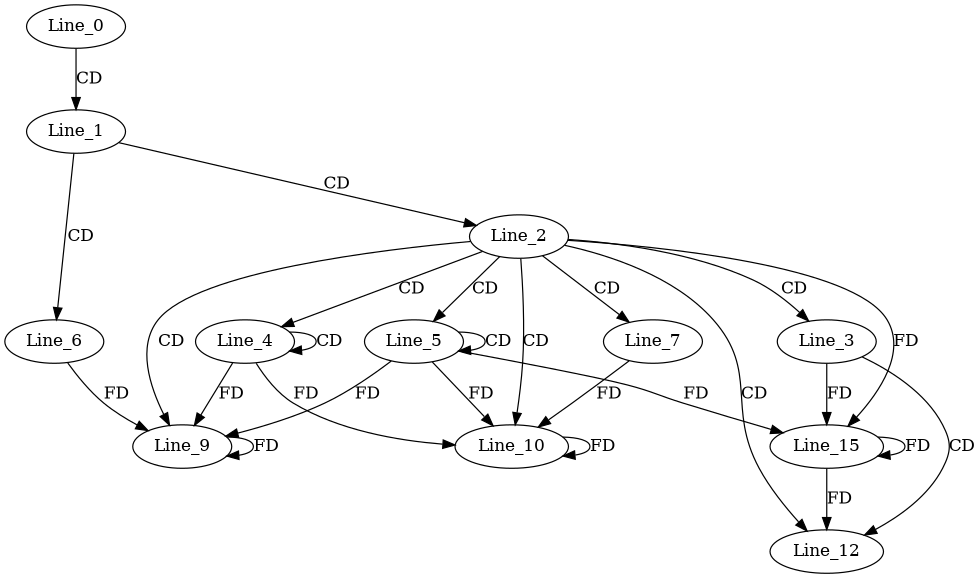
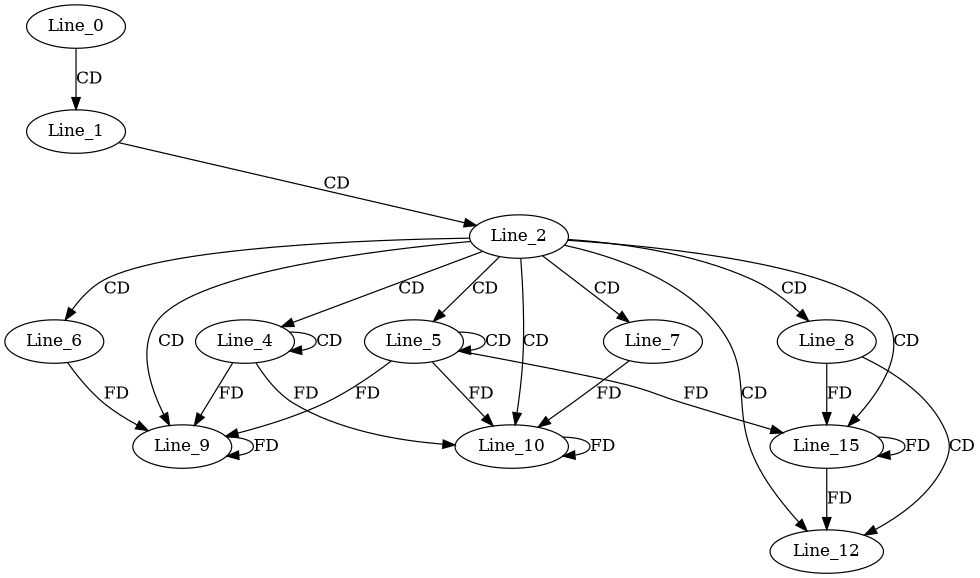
(66, 230) -> (263, 248)
(827, 342) -> (827, 342)
(906, 342) -> (906, 342)
